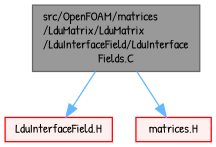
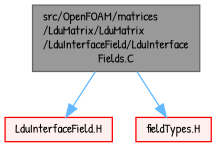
(174, 130) -> (174, 130)
